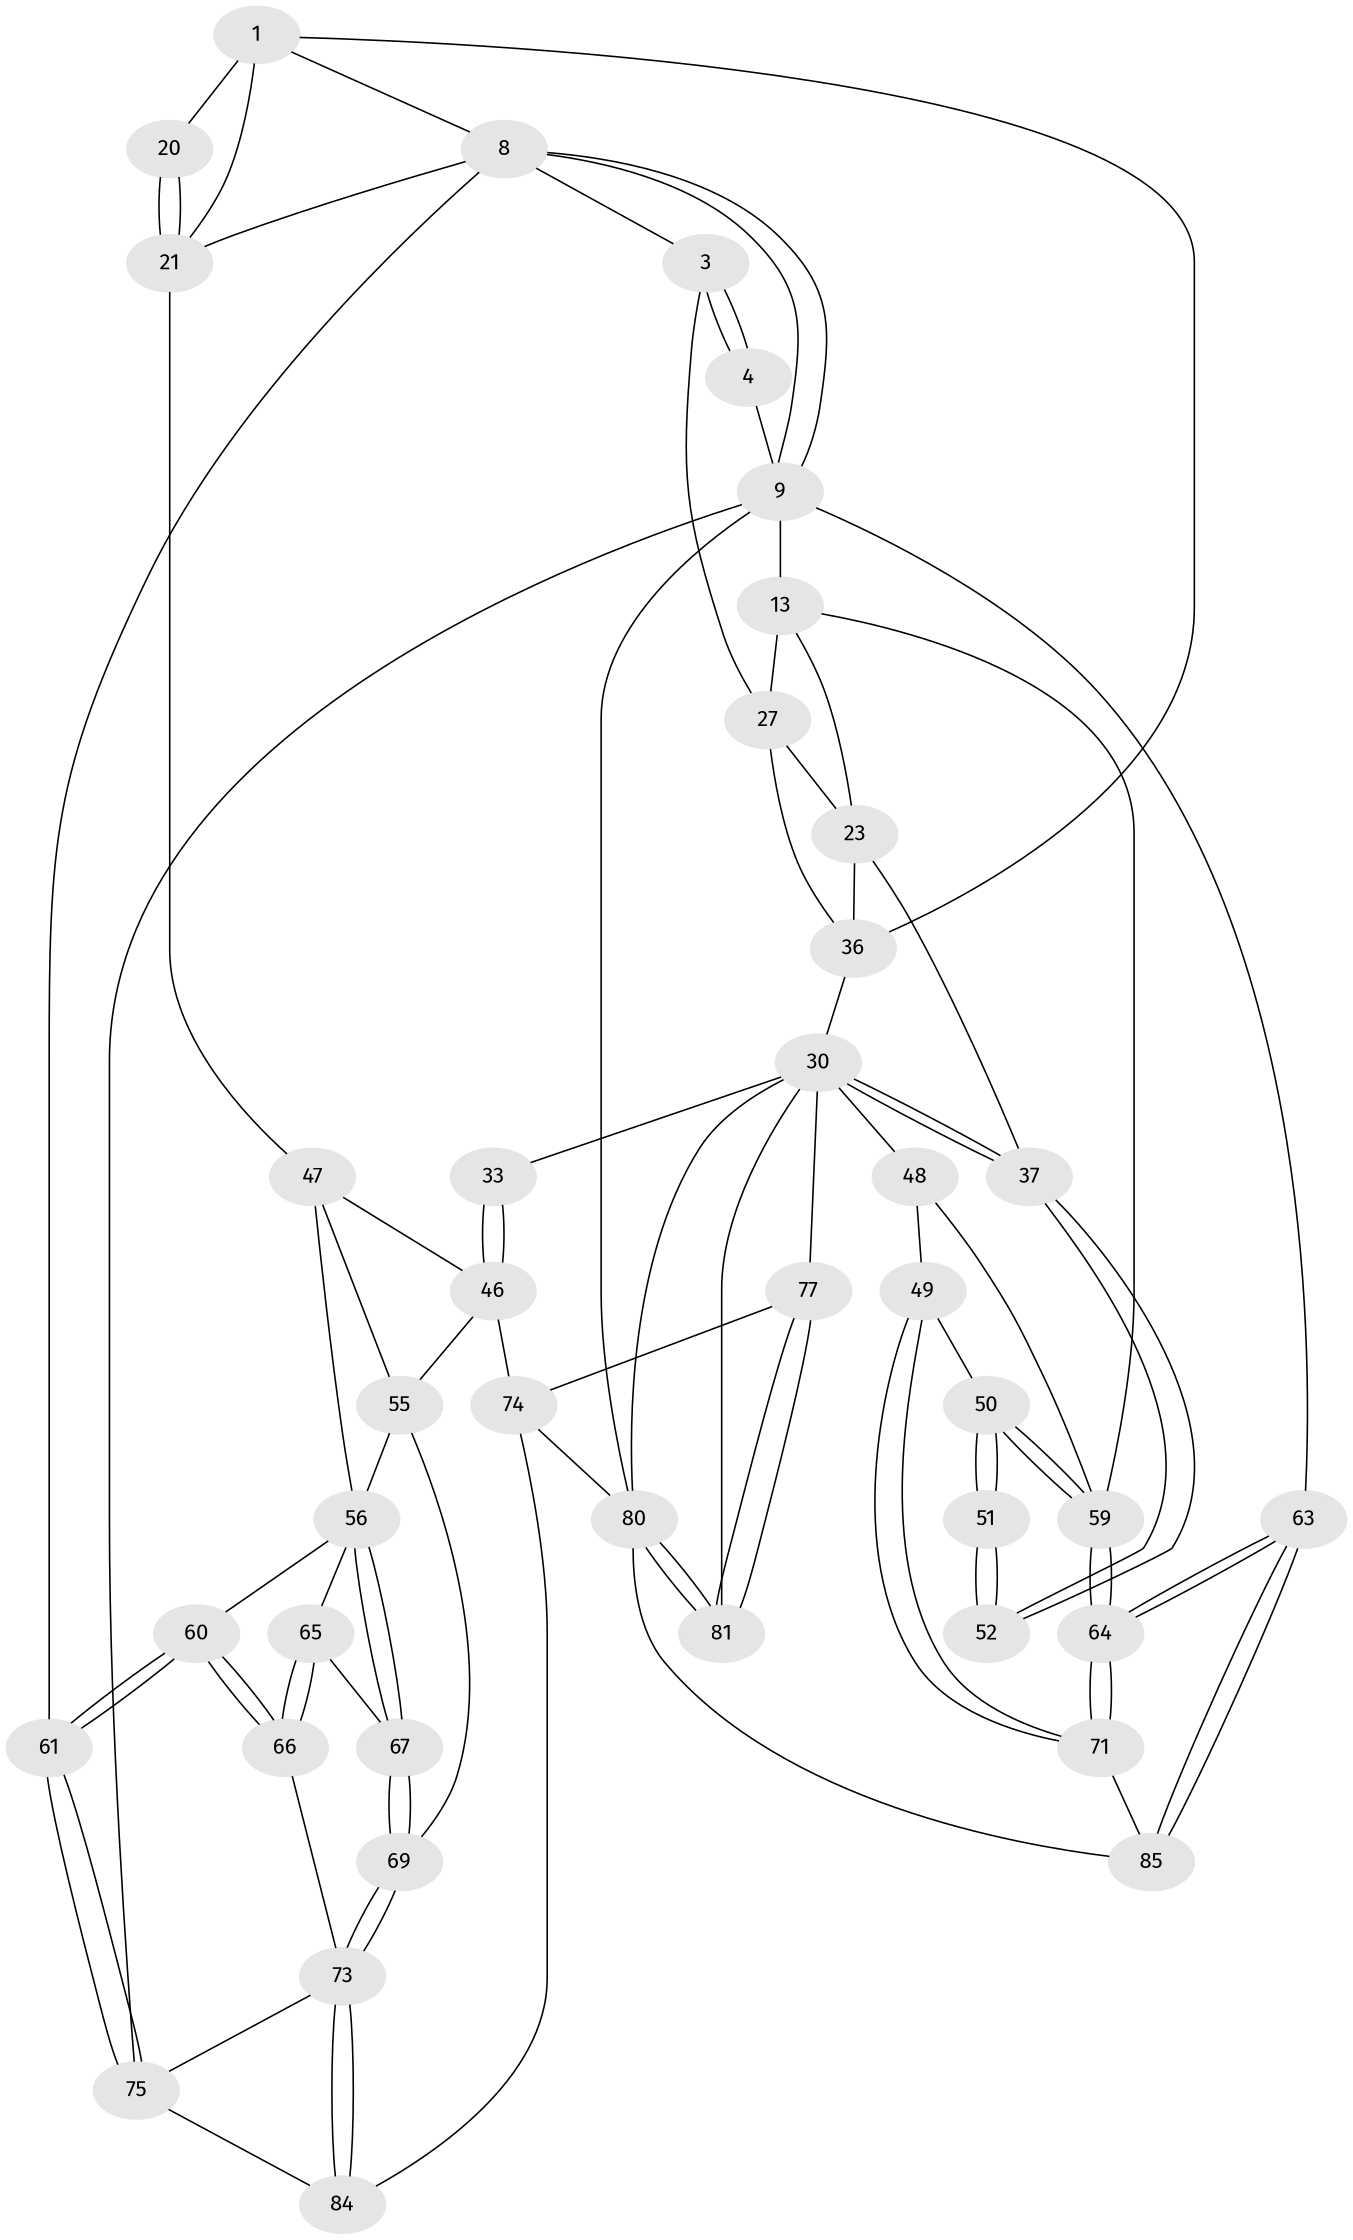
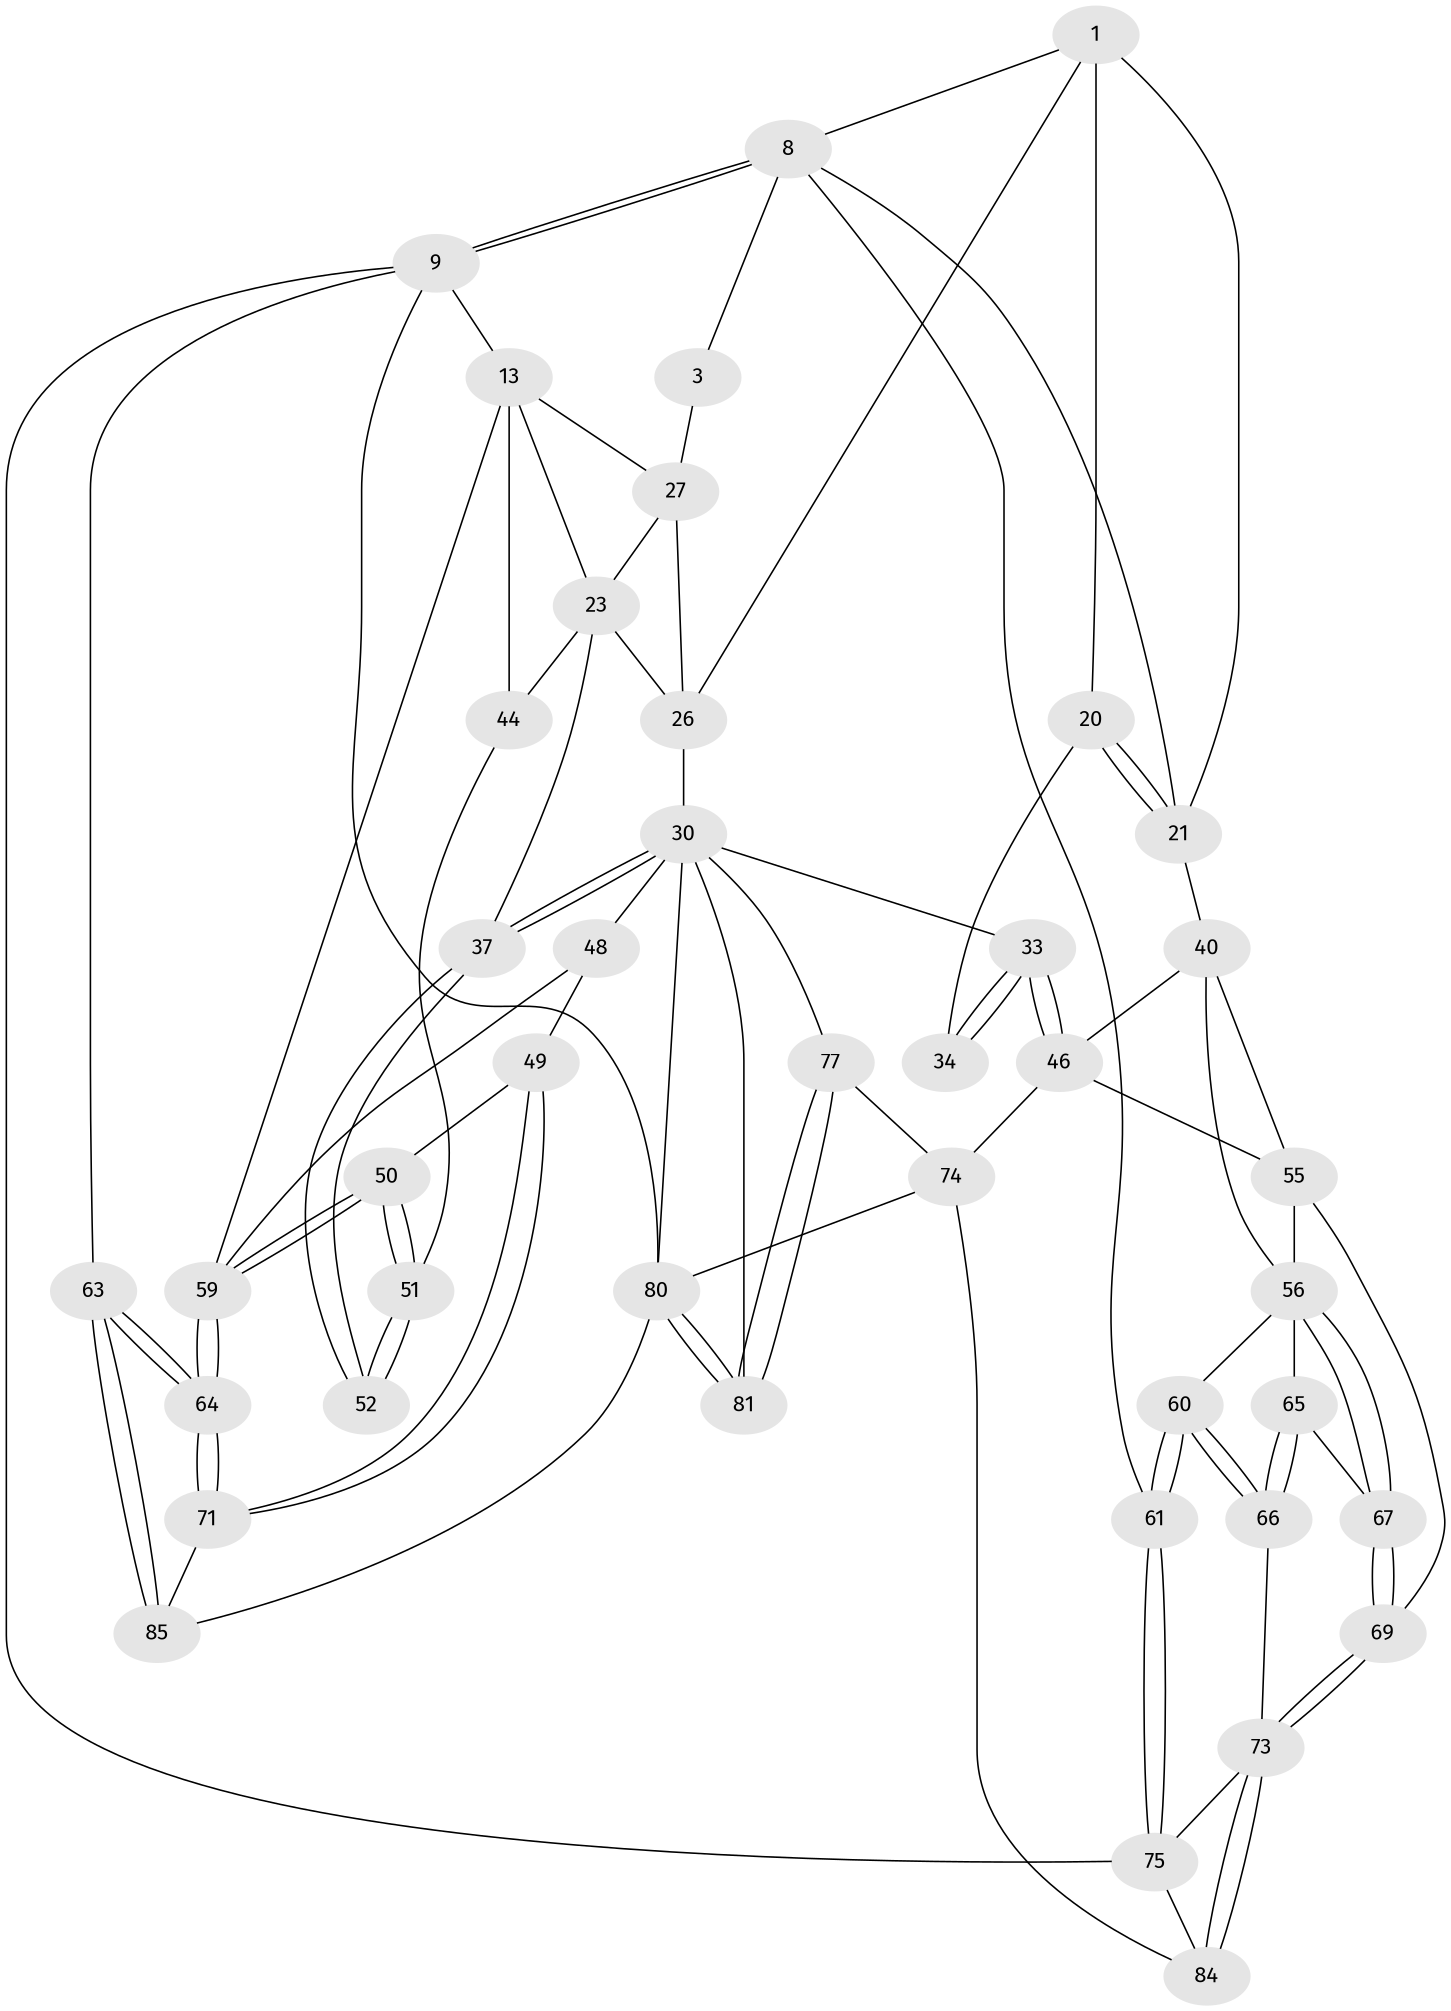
(749, 377) -> none
none -> (509, 720)
(853, 948) -> (684, 720)
none -> (945, 1063)
(312, 1177) -> (1207, 948)
